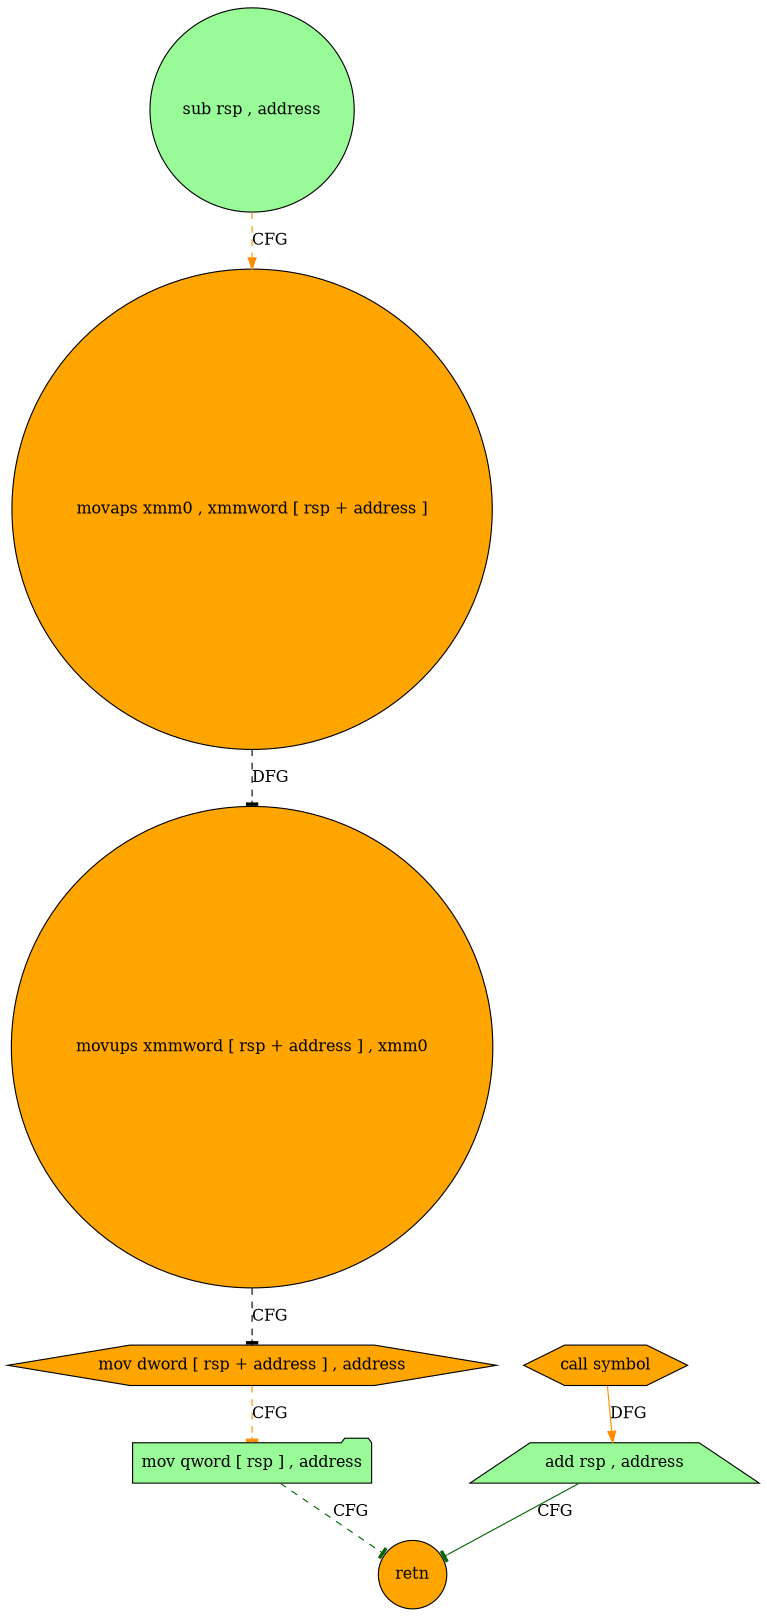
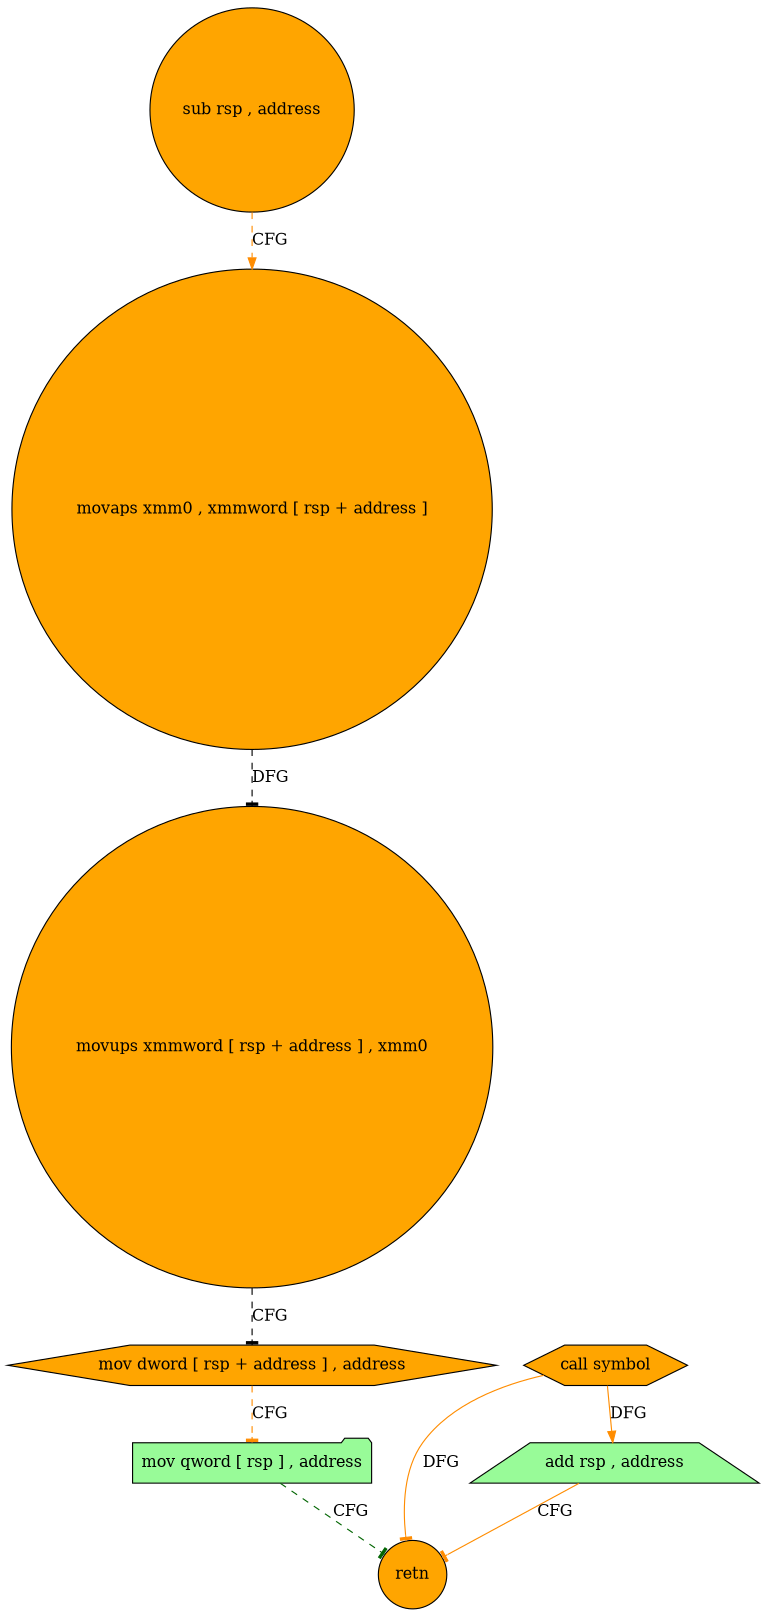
(252, 110) -> (252, 110)
none -> (438, 1426)
(513, 1519) -> (513, 1519)
